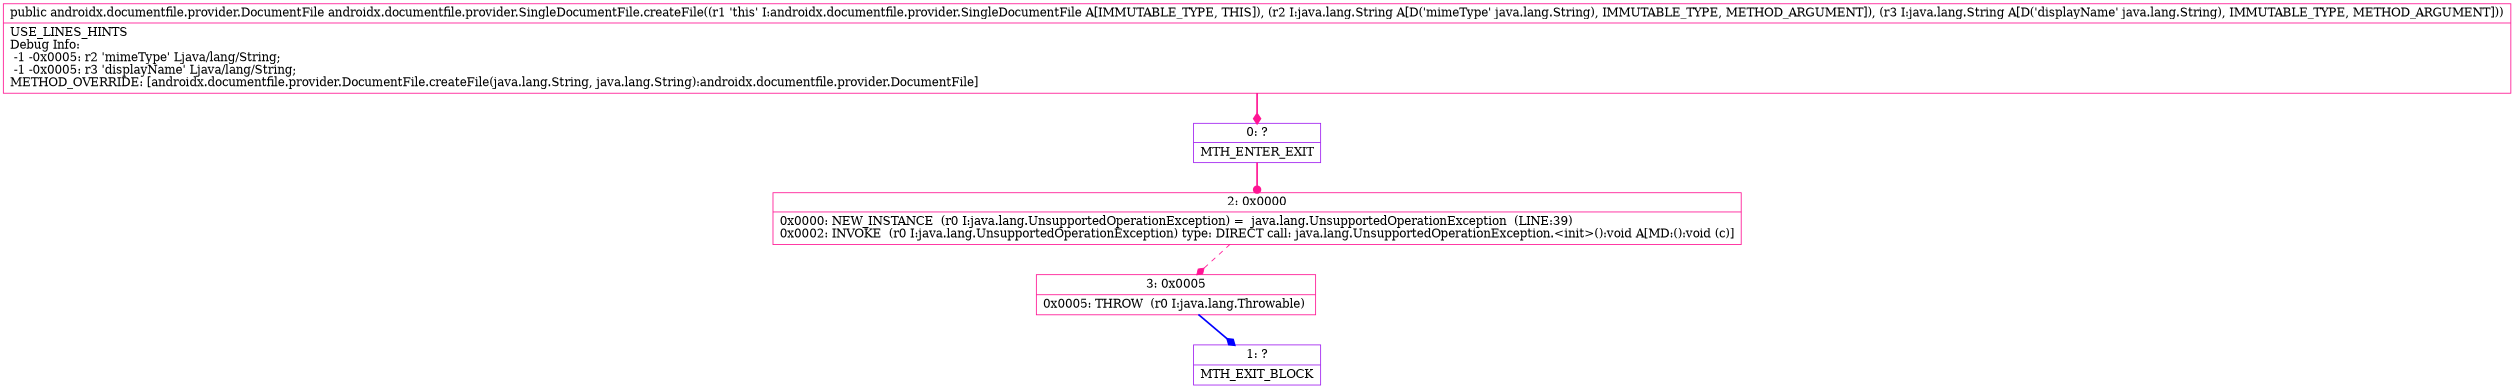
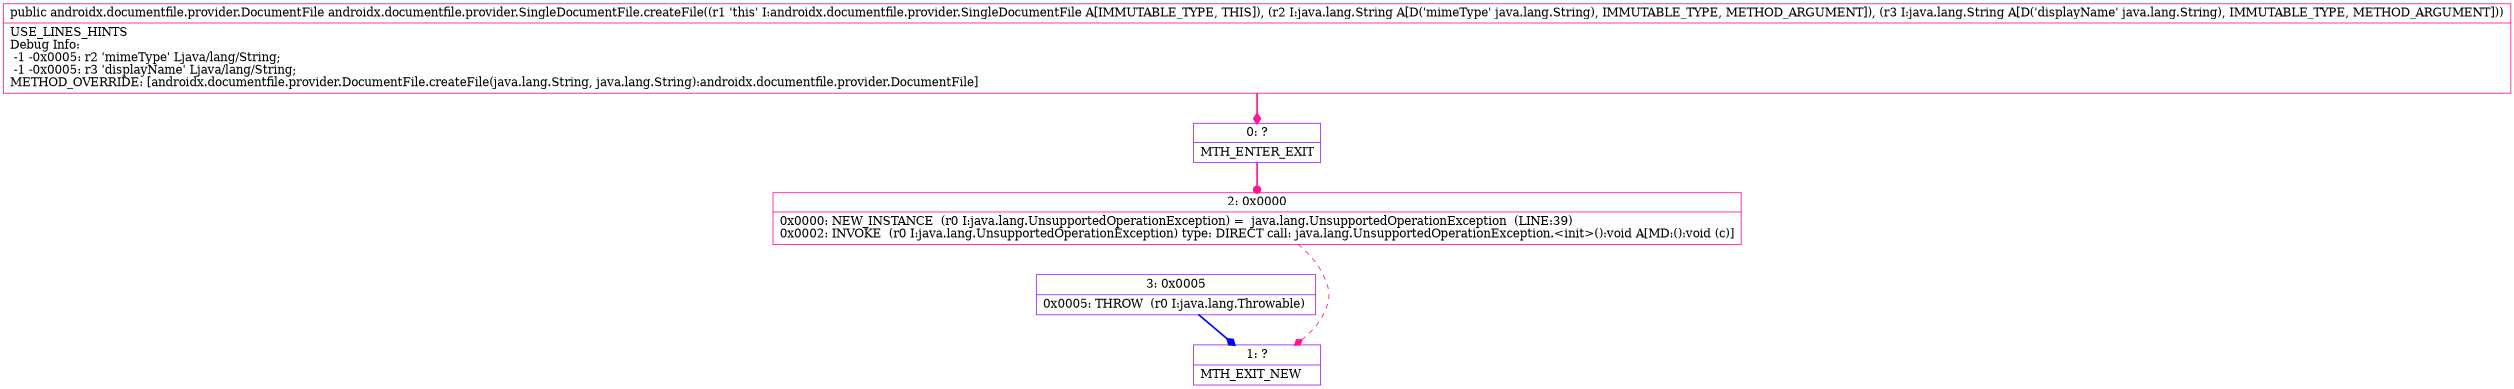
(1217, 256) -> (1329, 291)
(1176, 295) -> (1176, 295)
(1257, 375) -> (1251, 375)
